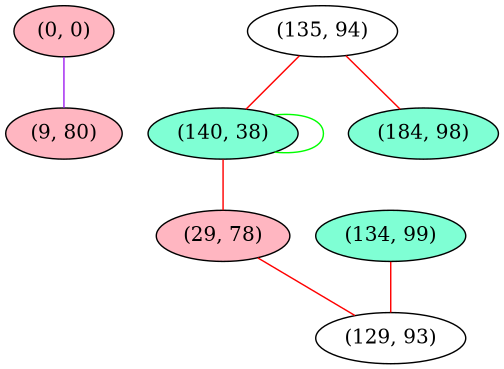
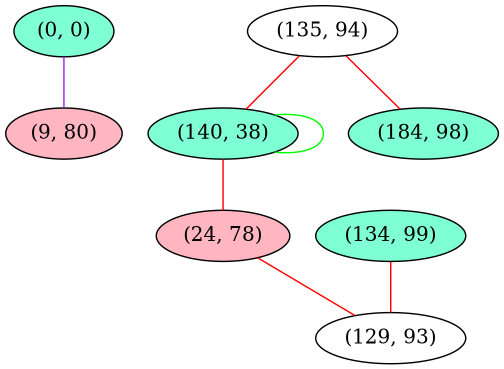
(64, 31) -> (64, 31)
(223, 236) -> (223, 236)
